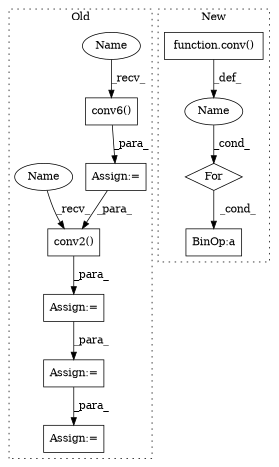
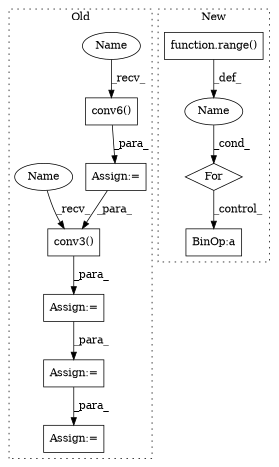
(214, 46) -> (214, 46)
(238, 210) -> (238, 210)
(74, 242) -> (74, 242)
